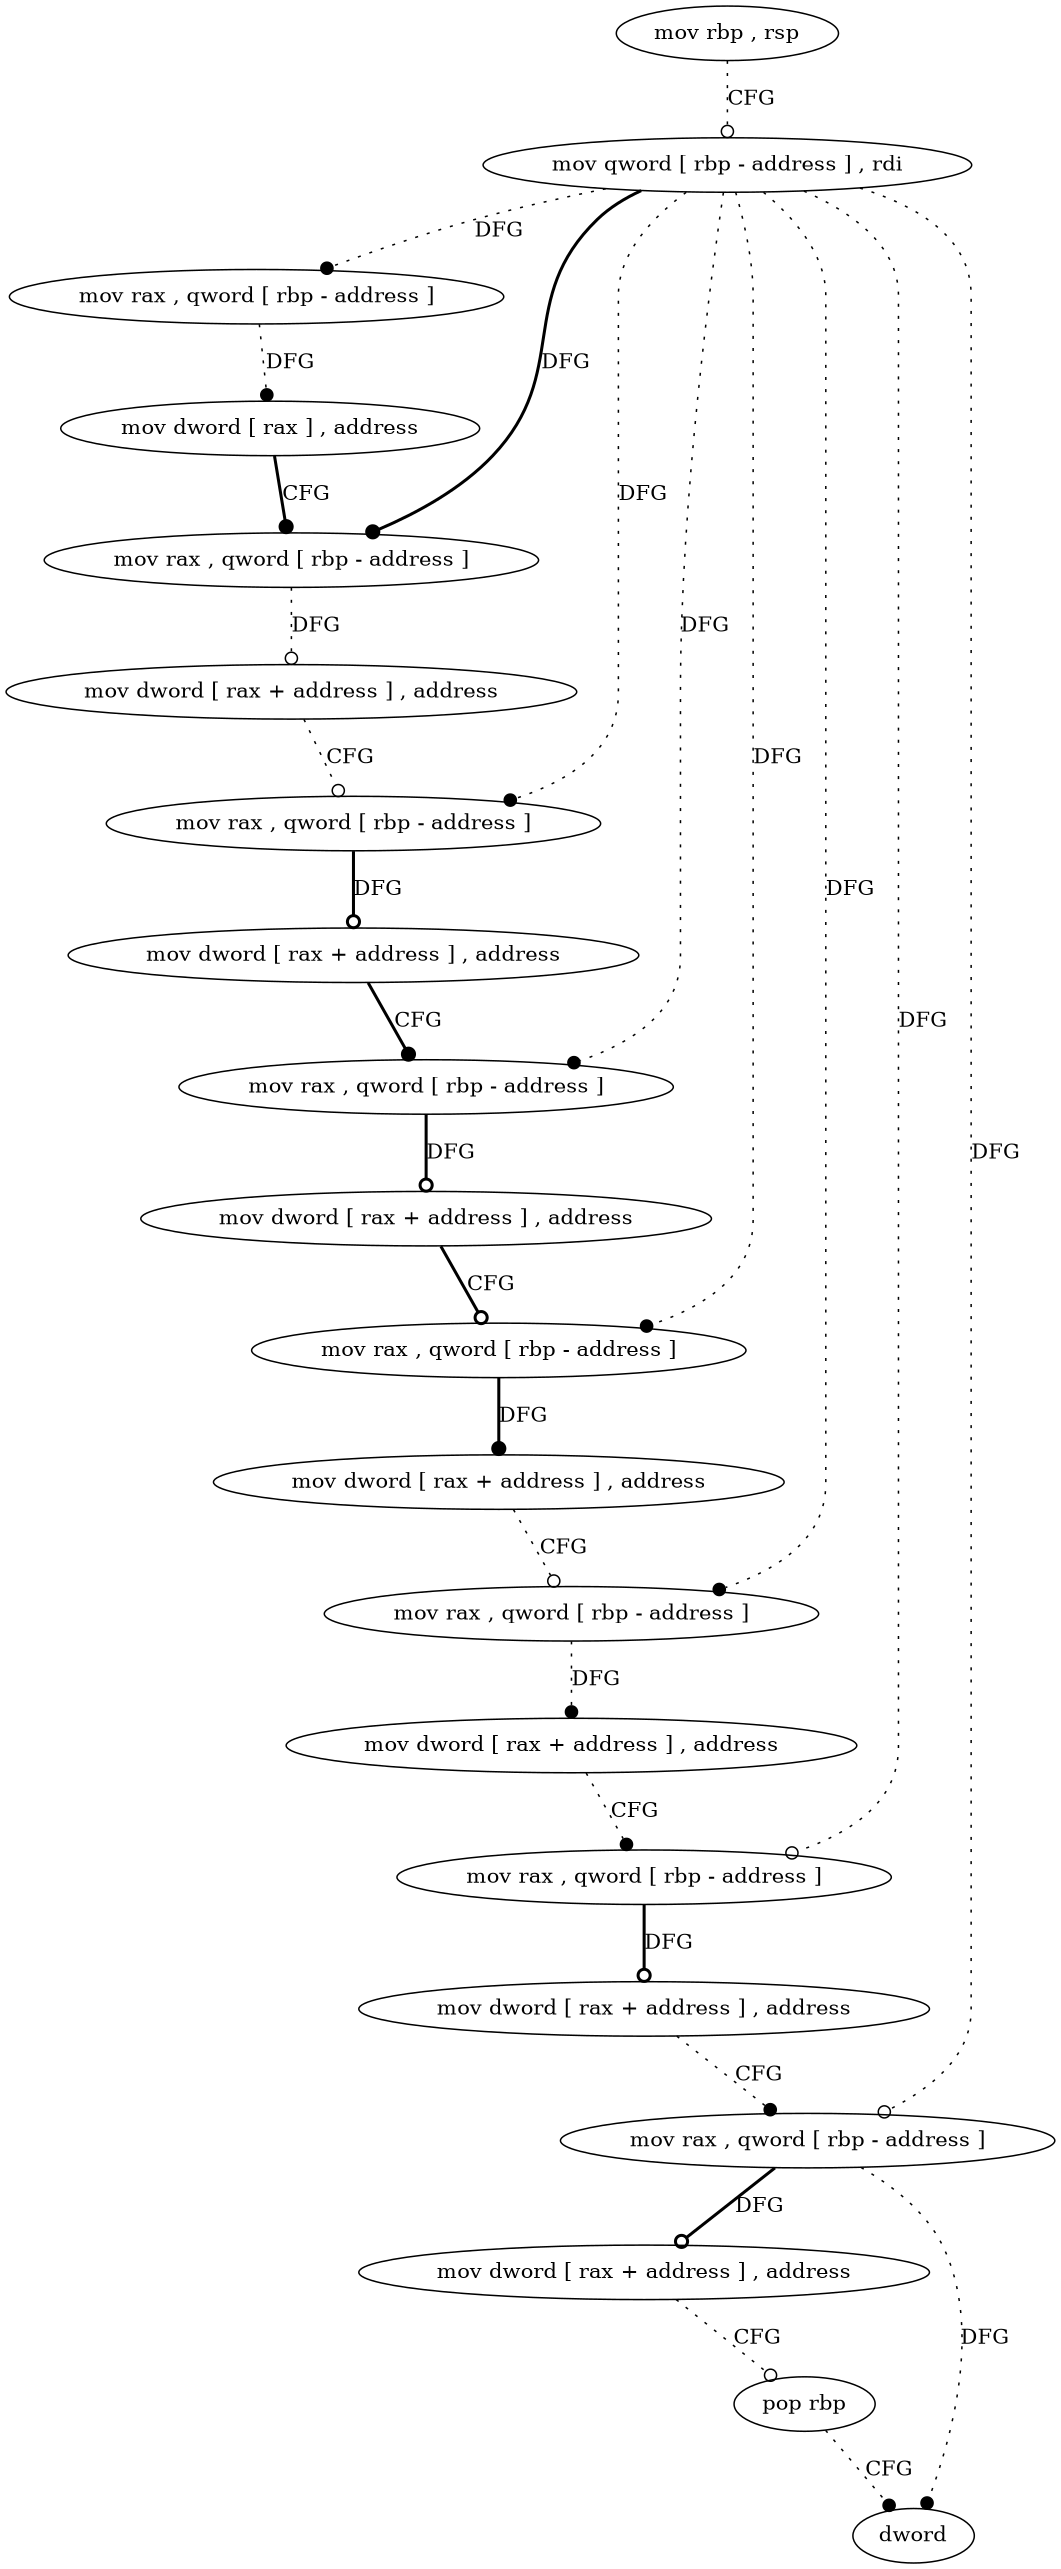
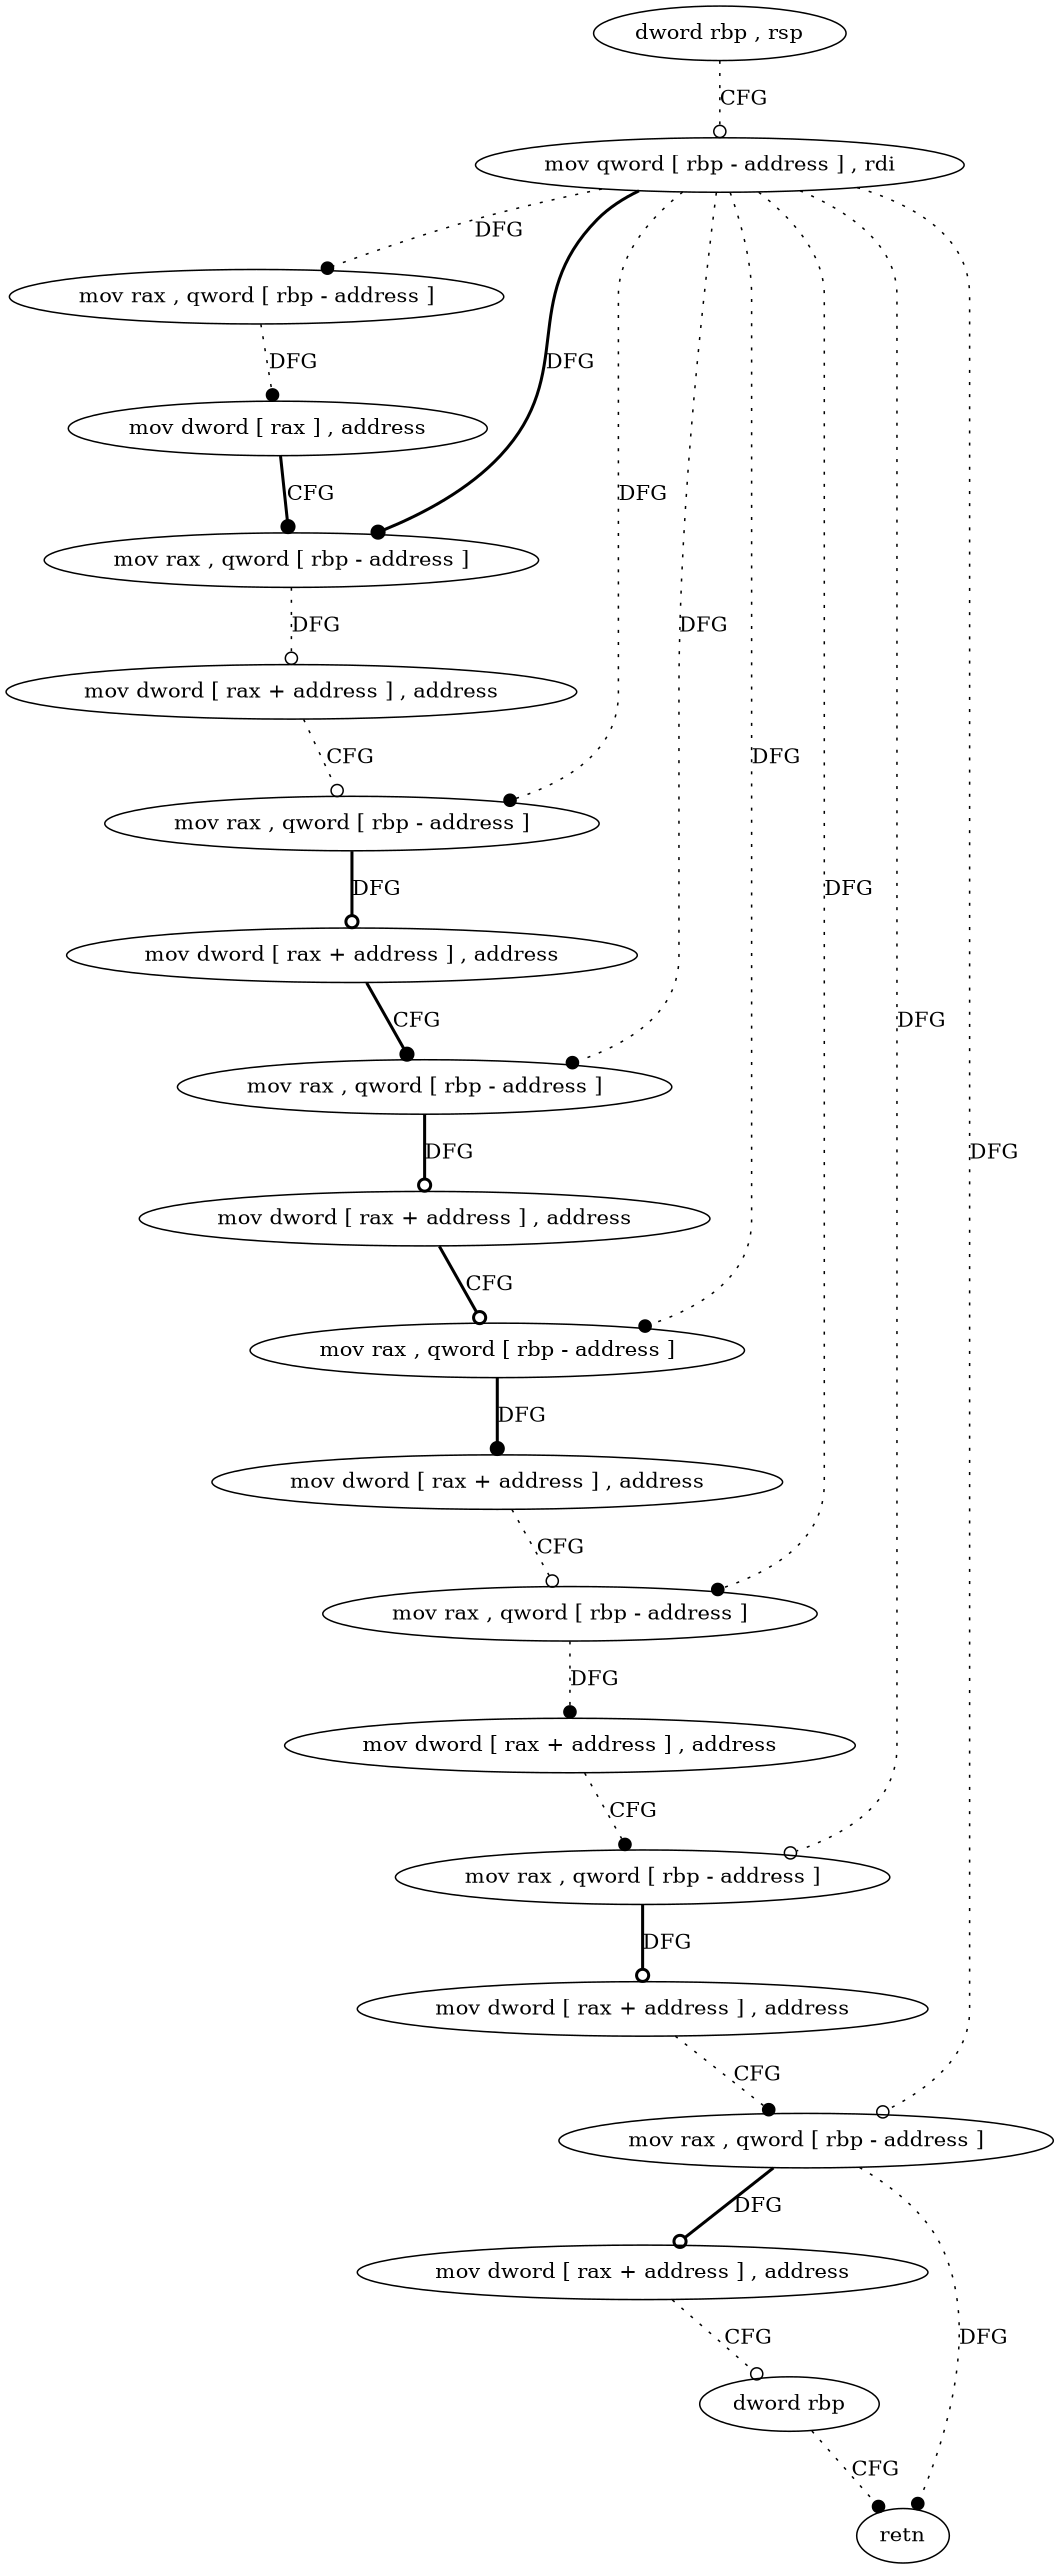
(727, 33) -> (720, 33)
(805, 2404) -> (789, 2404)
(914, 2536) -> (903, 2536)
